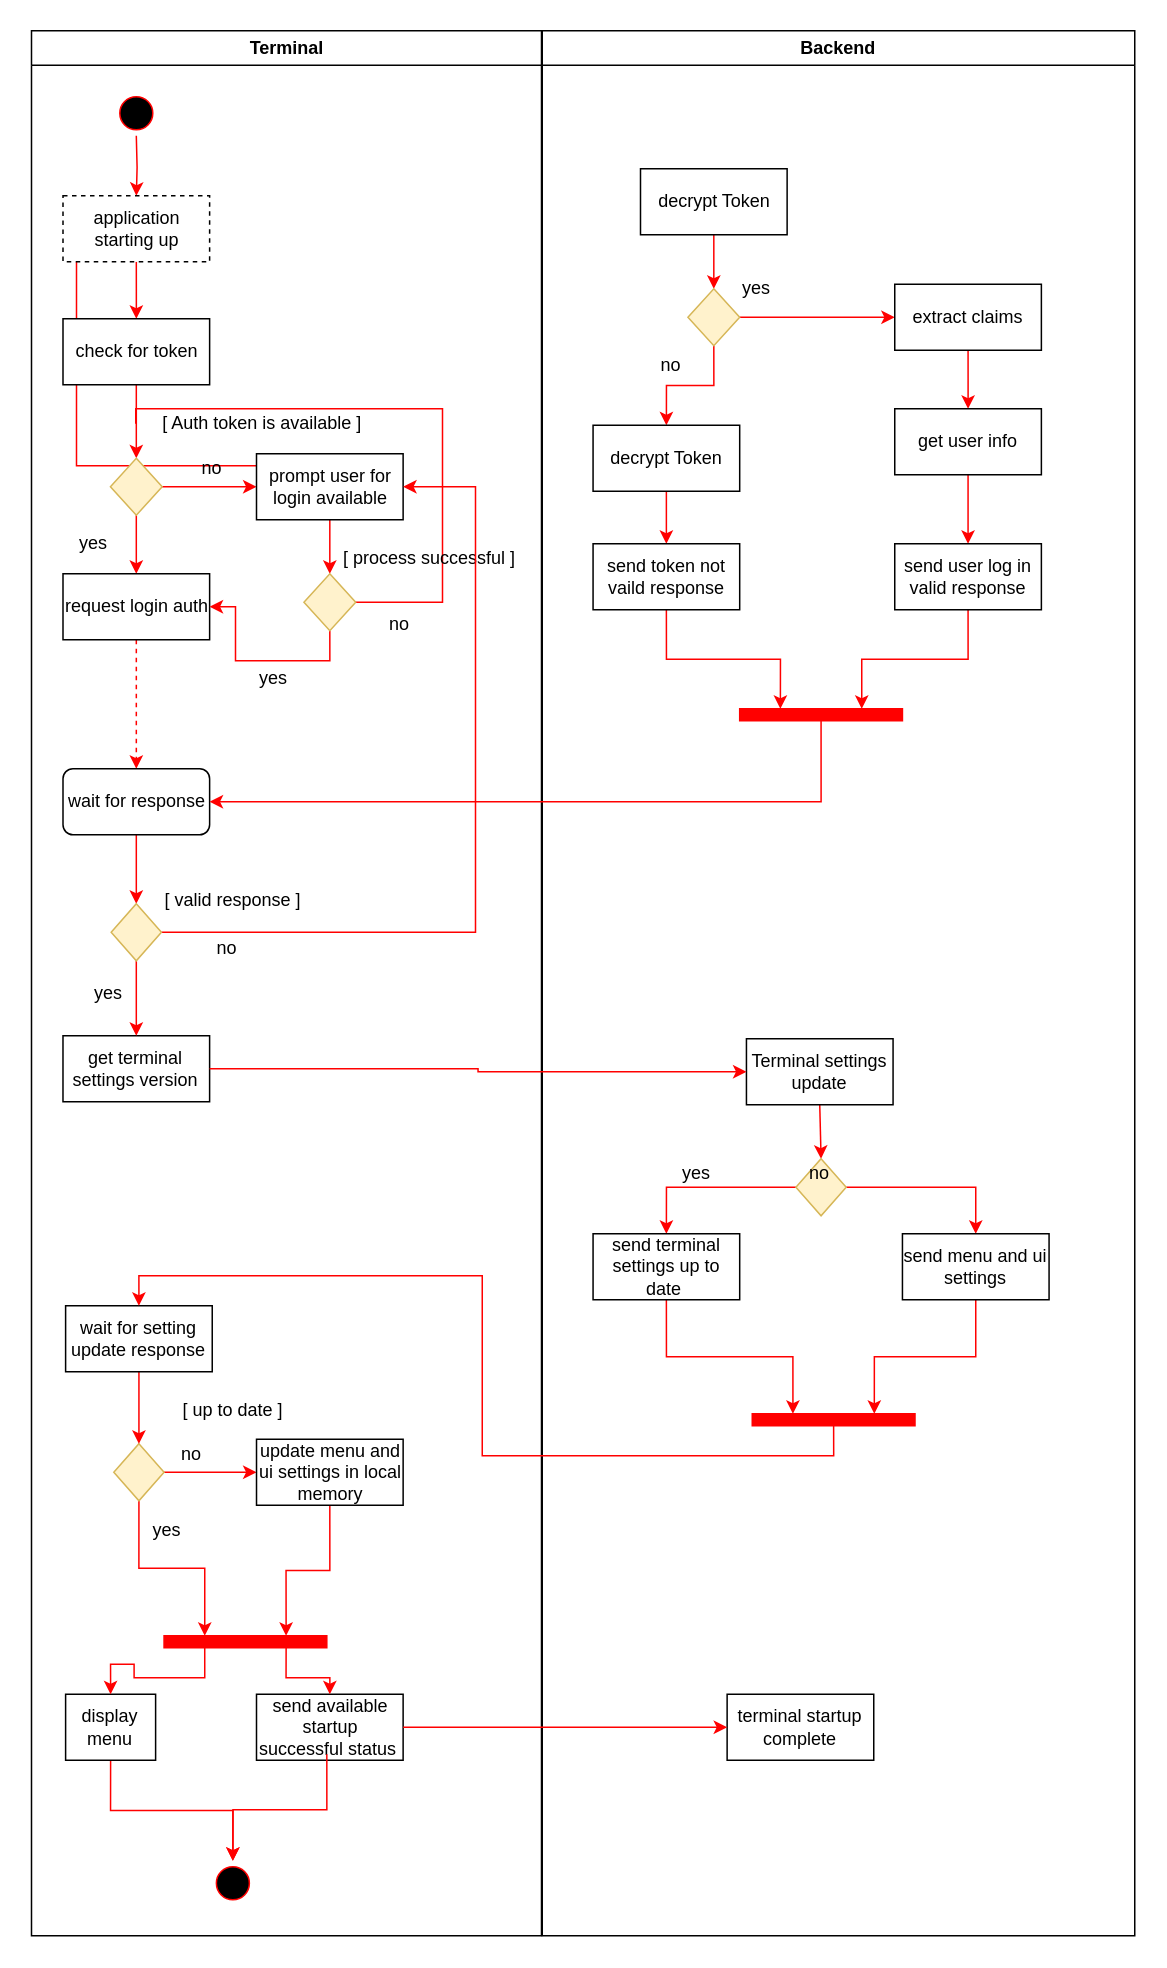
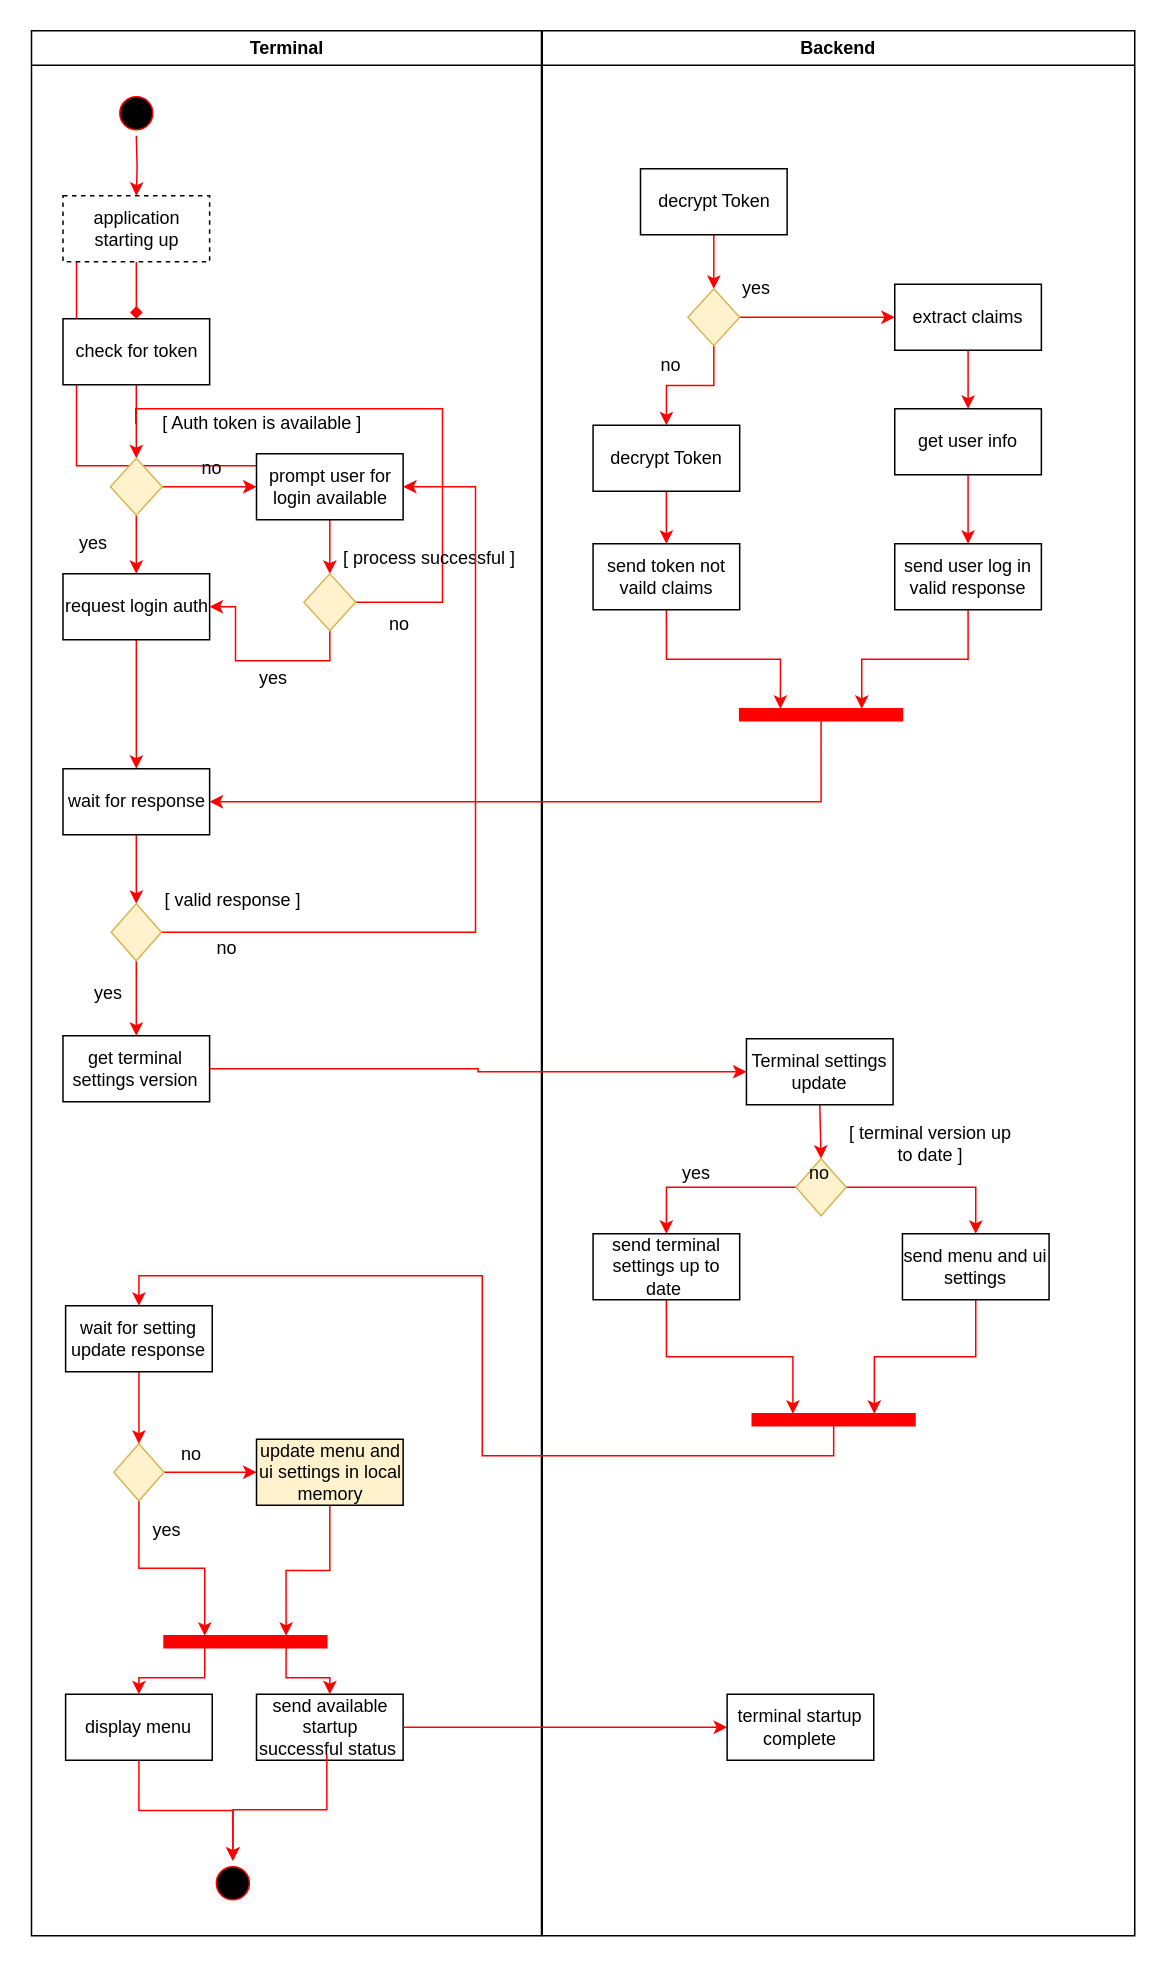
(136, 307) -> (136, 306)
(667, 577) -> (667, 577)
(136, 700) -> (136, 700)
(136, 802) -> (136, 802)
none -> (930, 1144)
(233, 1411) -> none
(330, 1472) -> (330, 1472)
(111, 1727) -> (139, 1727)
